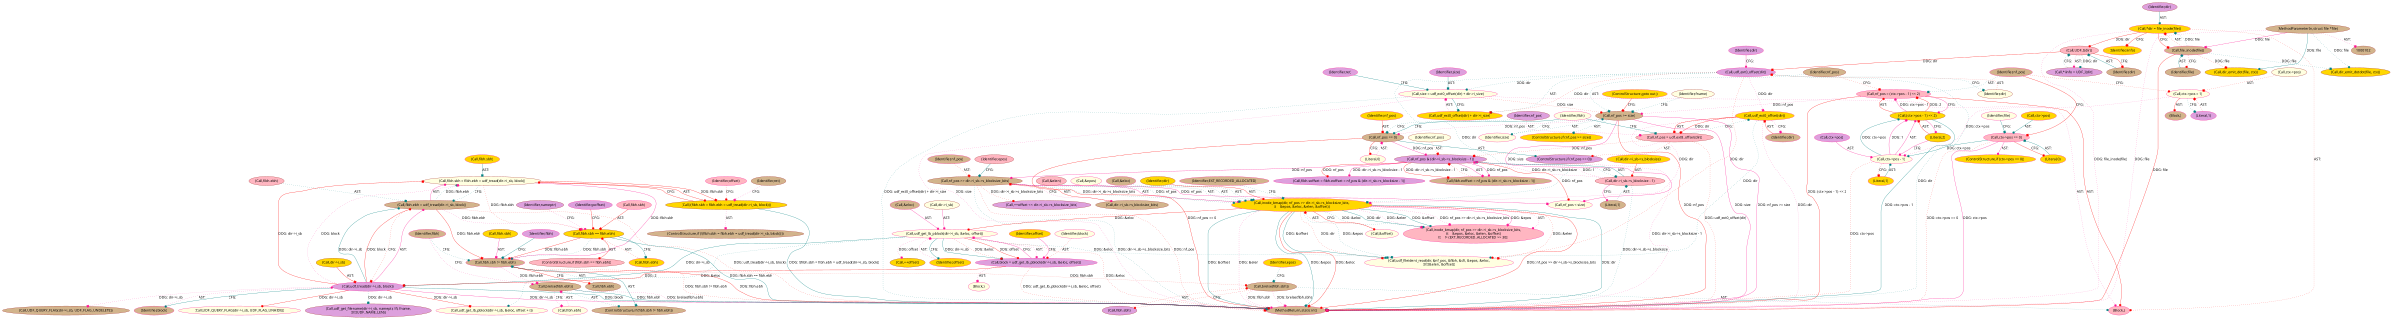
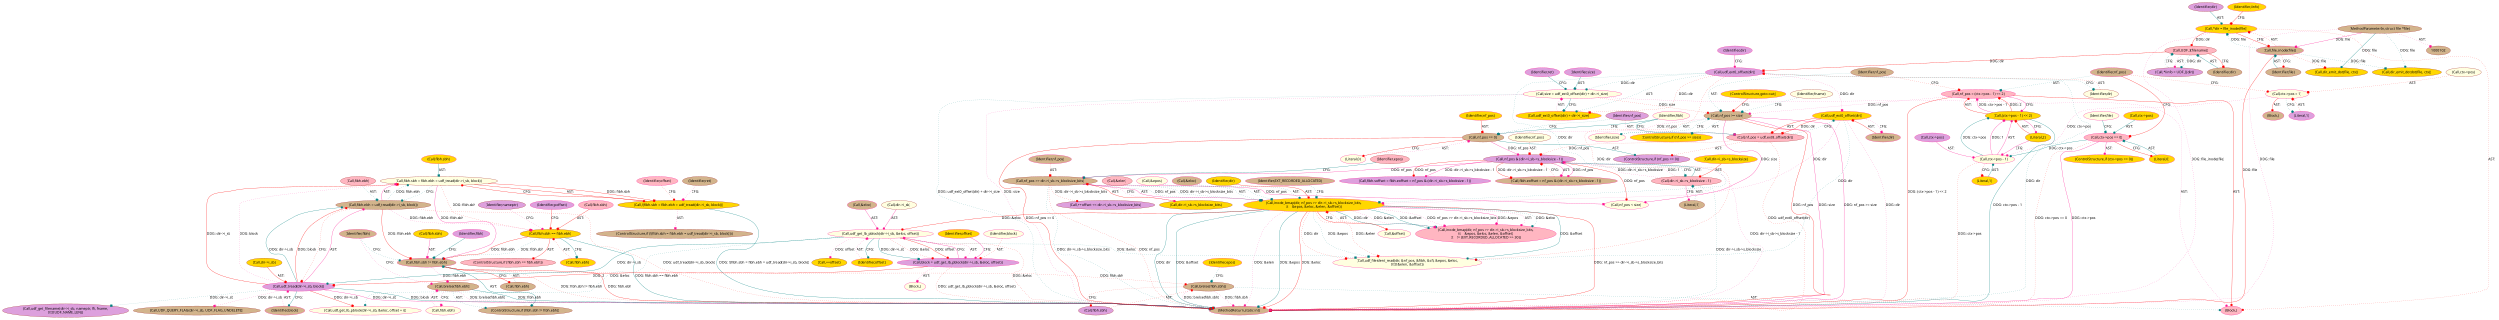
(2137, 37) -> (2238, 17)
(2079, 50) -> (2191, 50)
(1132, 205) -> (1196, 205)
(240, 311) -> none
